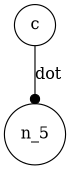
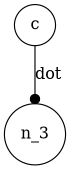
(35, 134) -> (35, 134)
